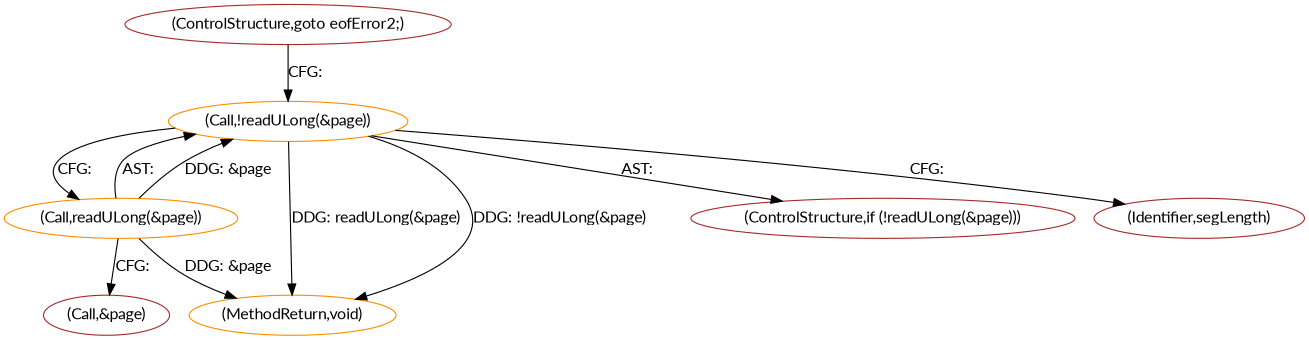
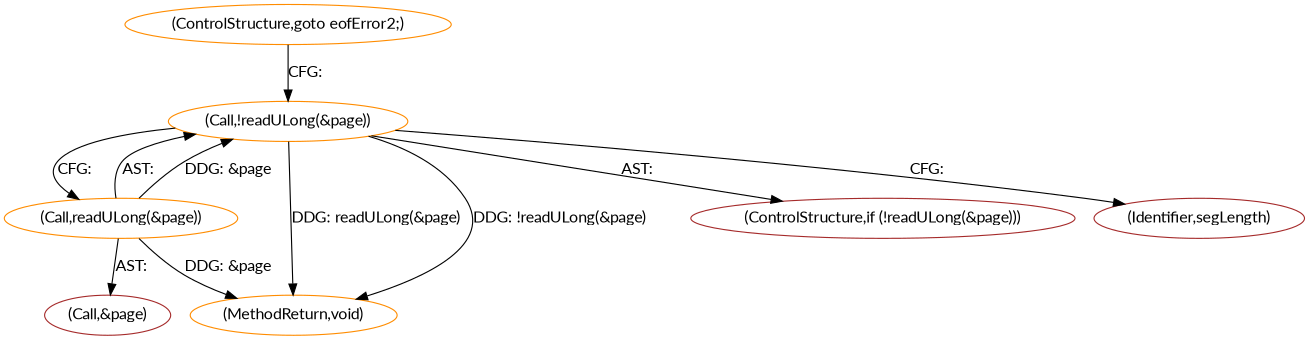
(288, 25) -> (288, 25)
(135, 267) -> (134, 267)
